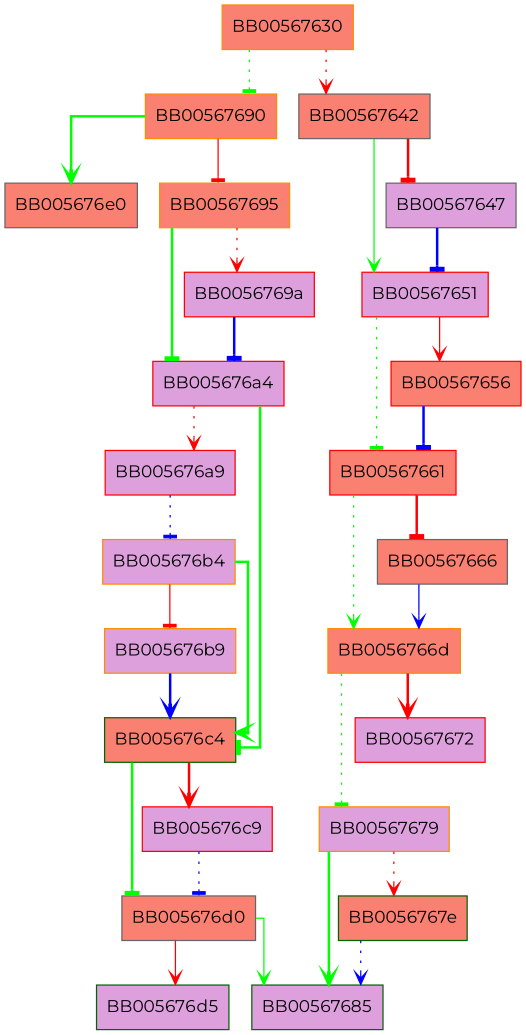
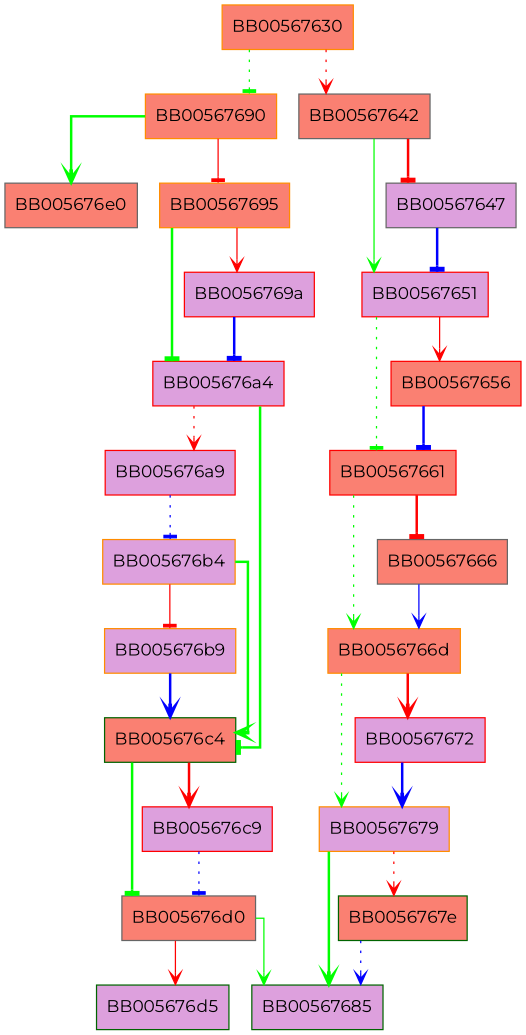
(237, 244) -> (237, 244)
(342, 737) -> (342, 737)
none -> (402, 778)
